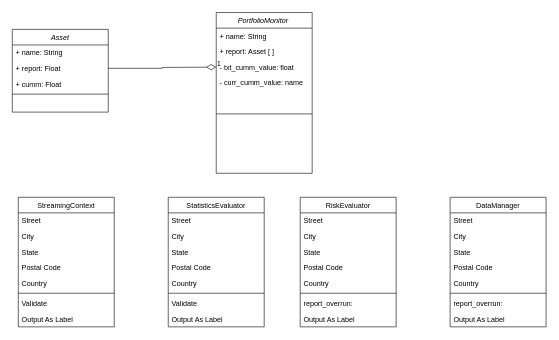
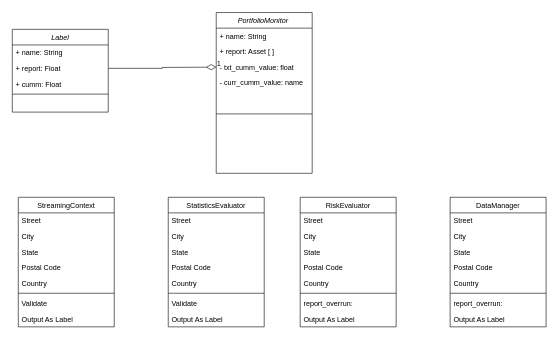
(60, 37) -> (60, 37)
